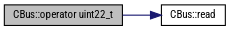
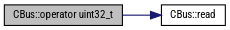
(63, 15) -> (63, 15)
